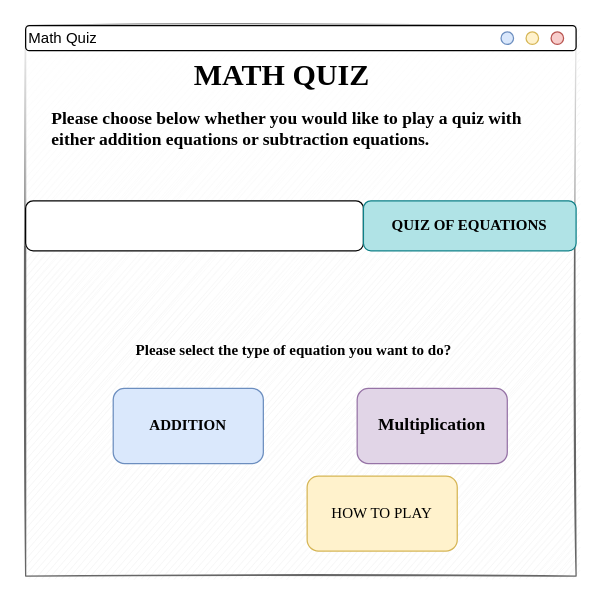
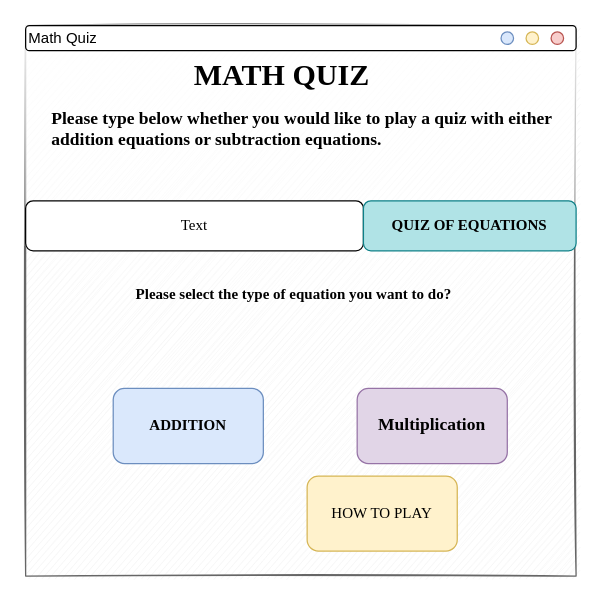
(307, 130) -> (307, 130)
none -> (194, 226)
(294, 351) -> (294, 294)
